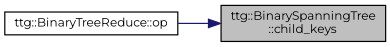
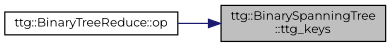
(303, 23) -> (303, 23)
